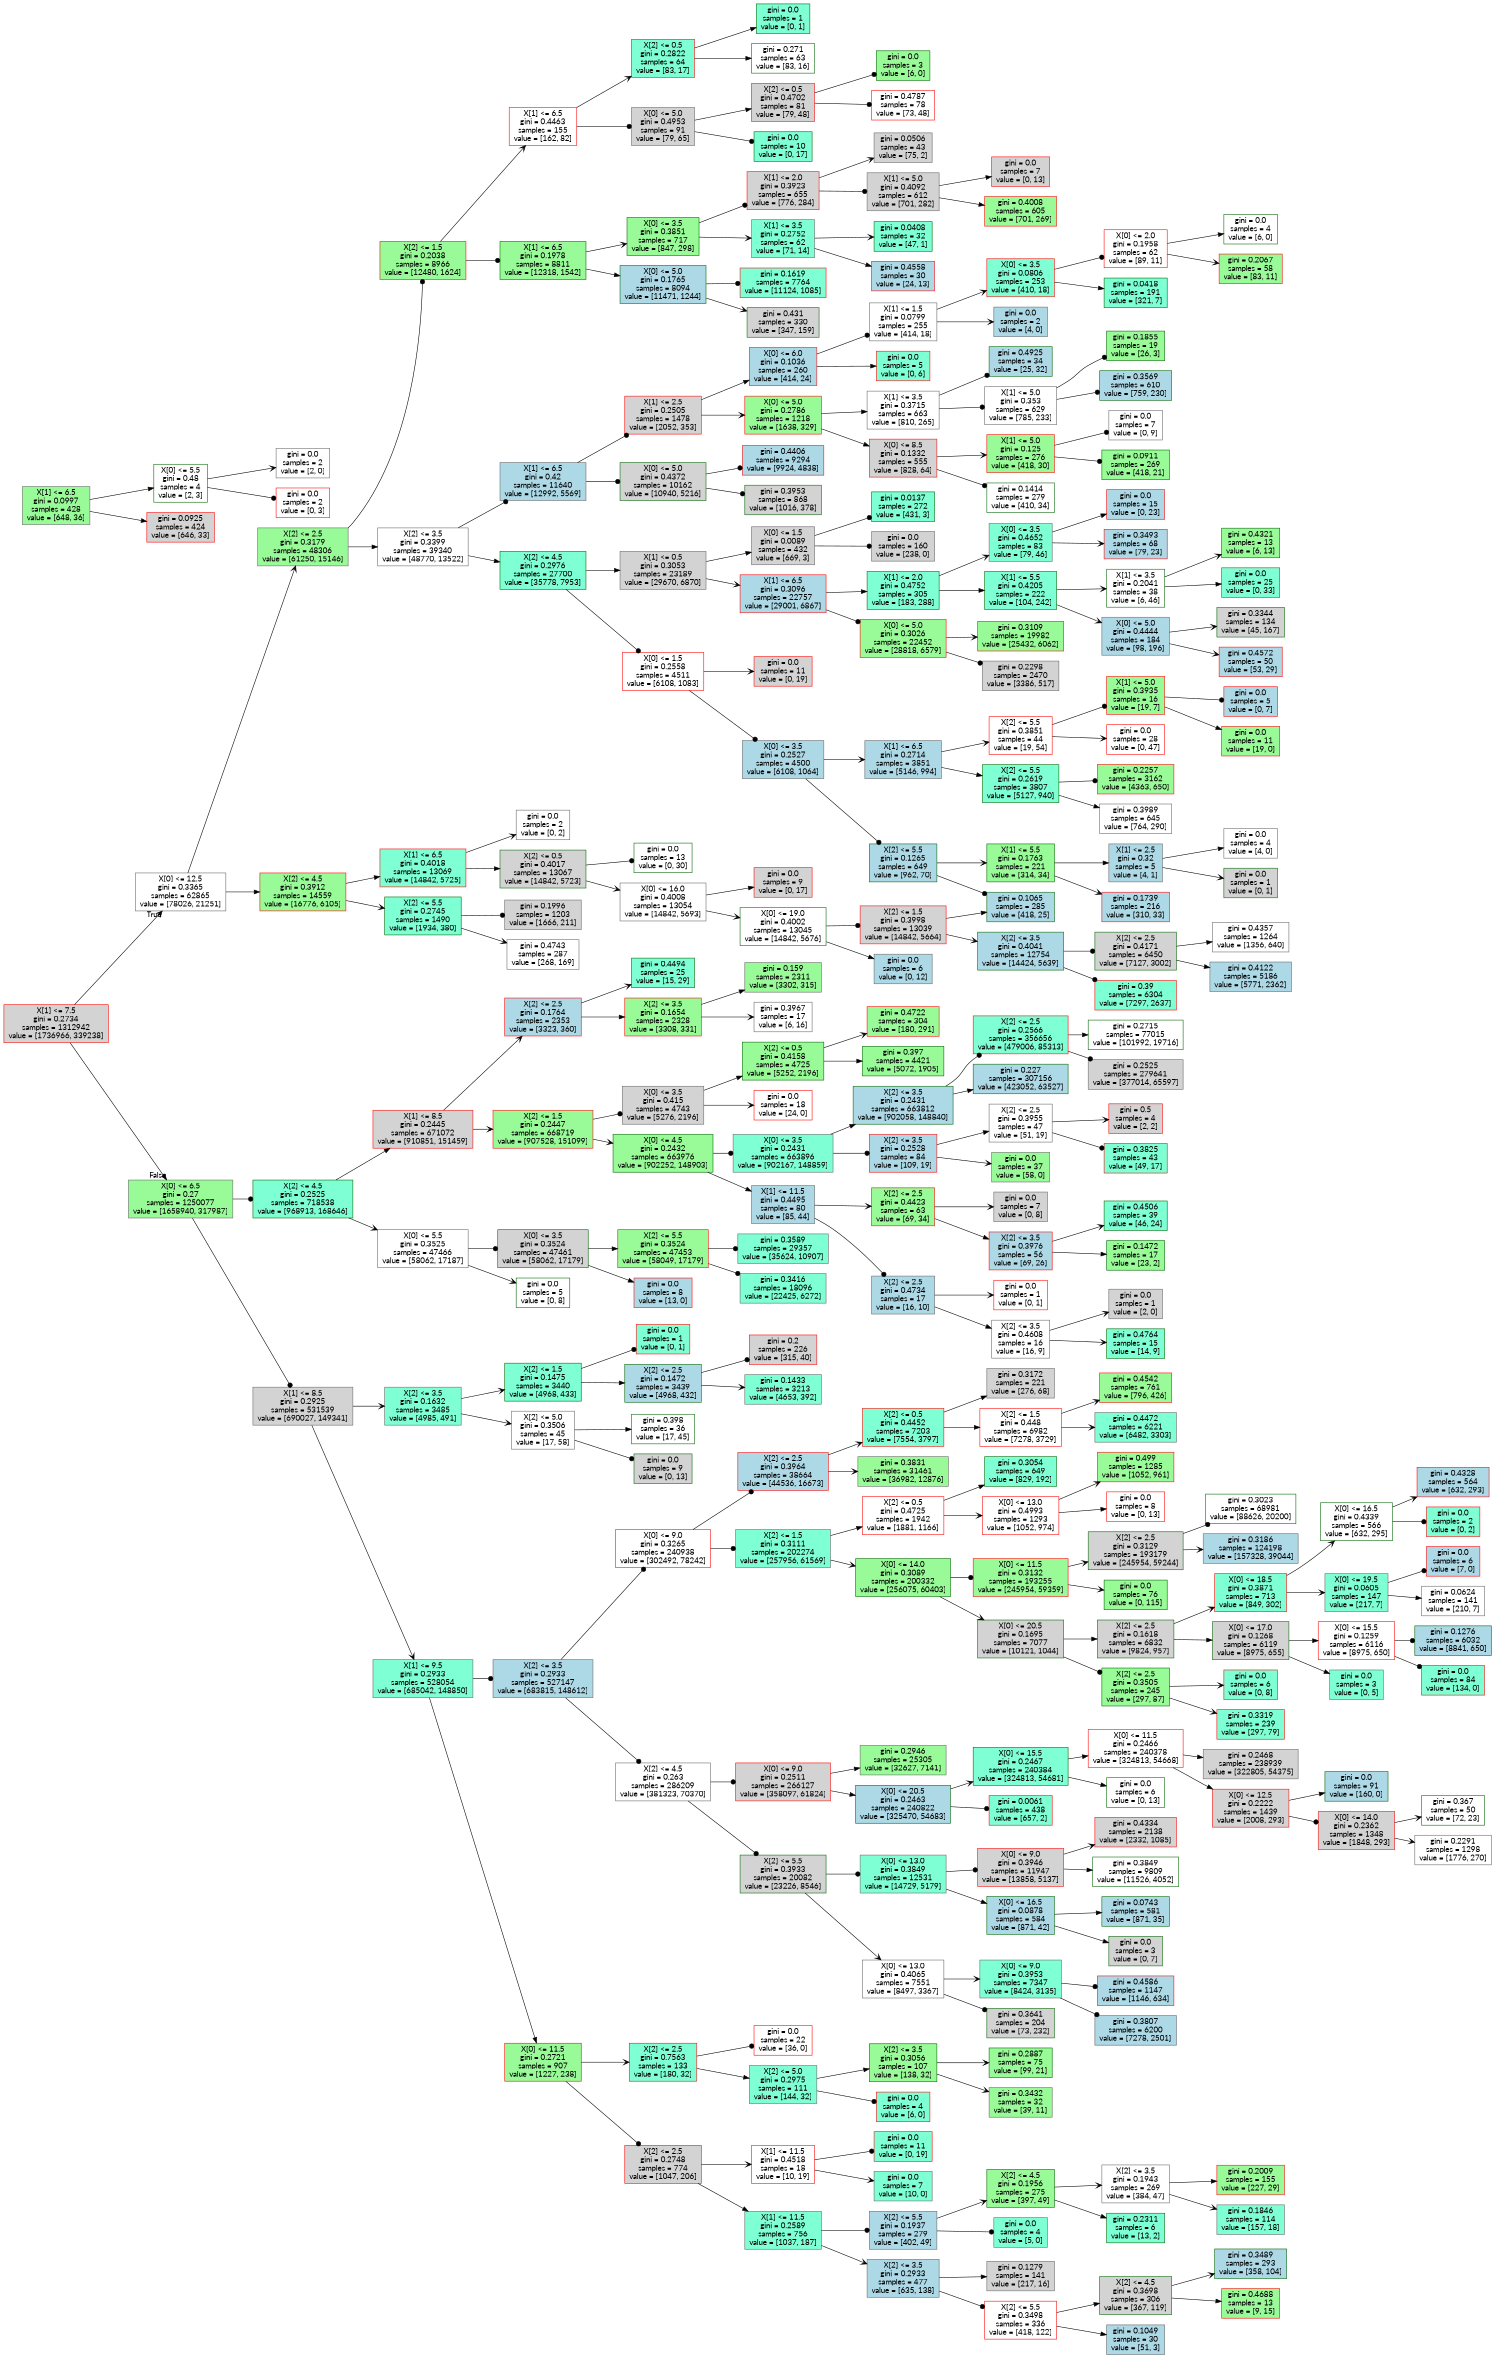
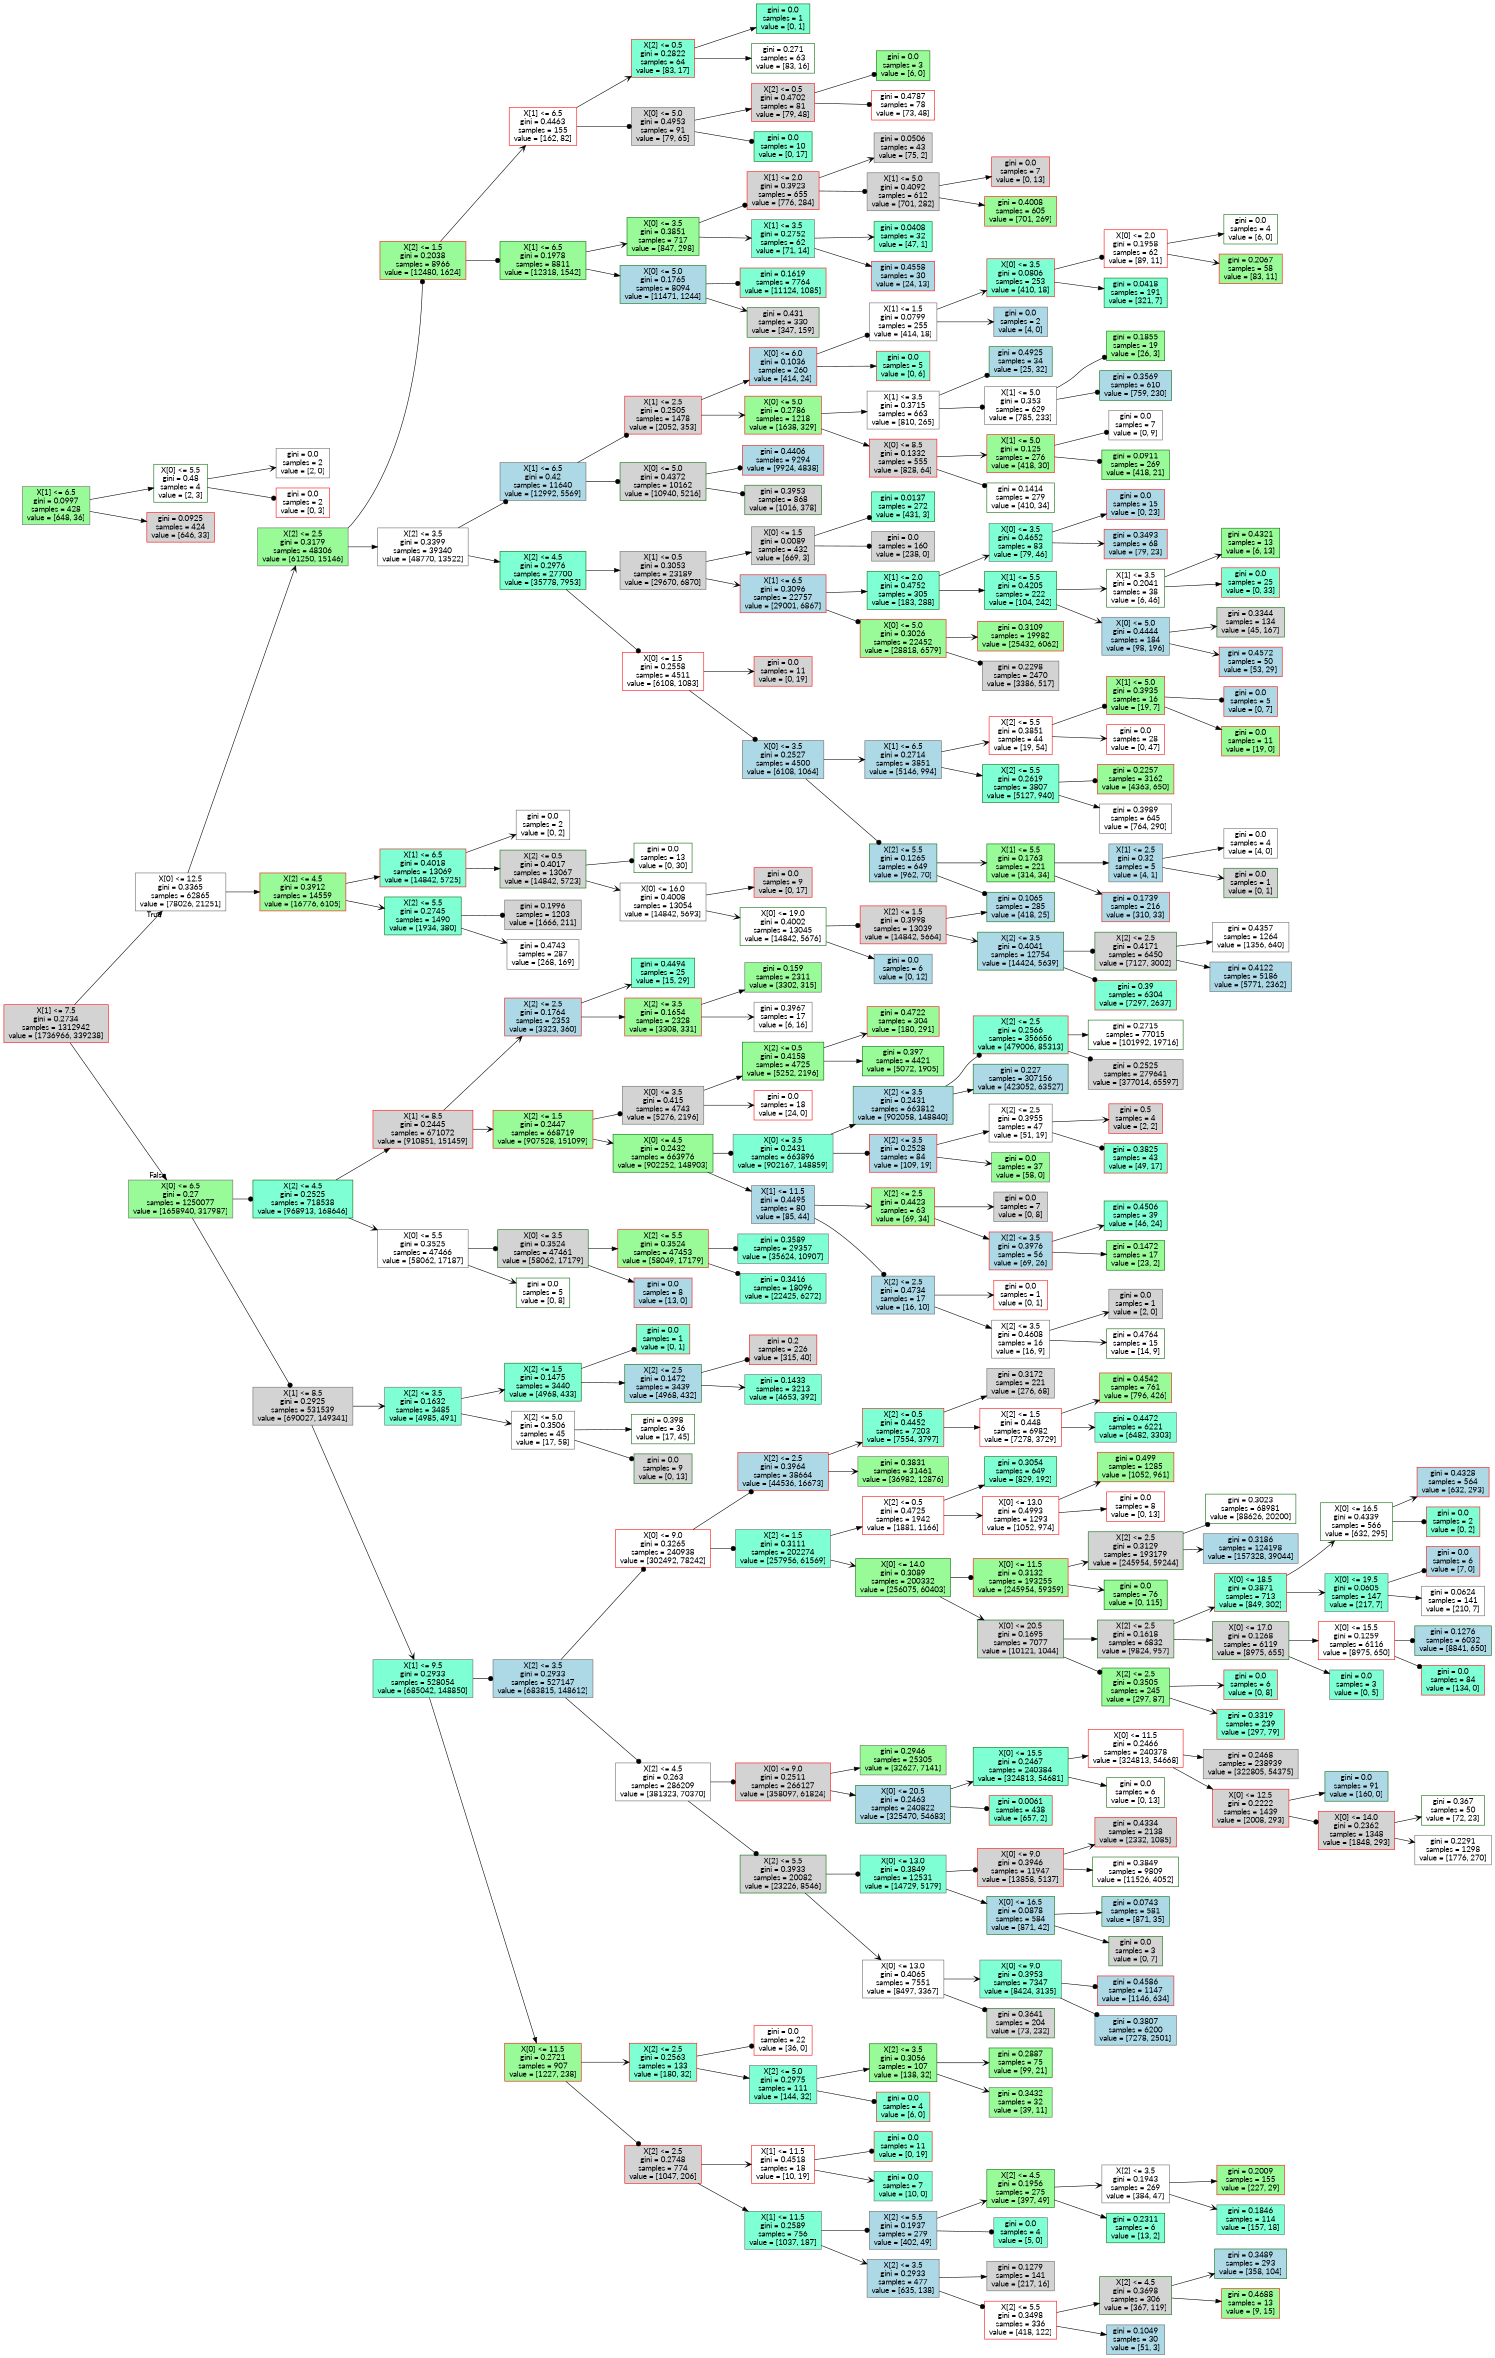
(1136, 1344) -> (1136, 1344)
(663, 2062) -> (663, 2062)
